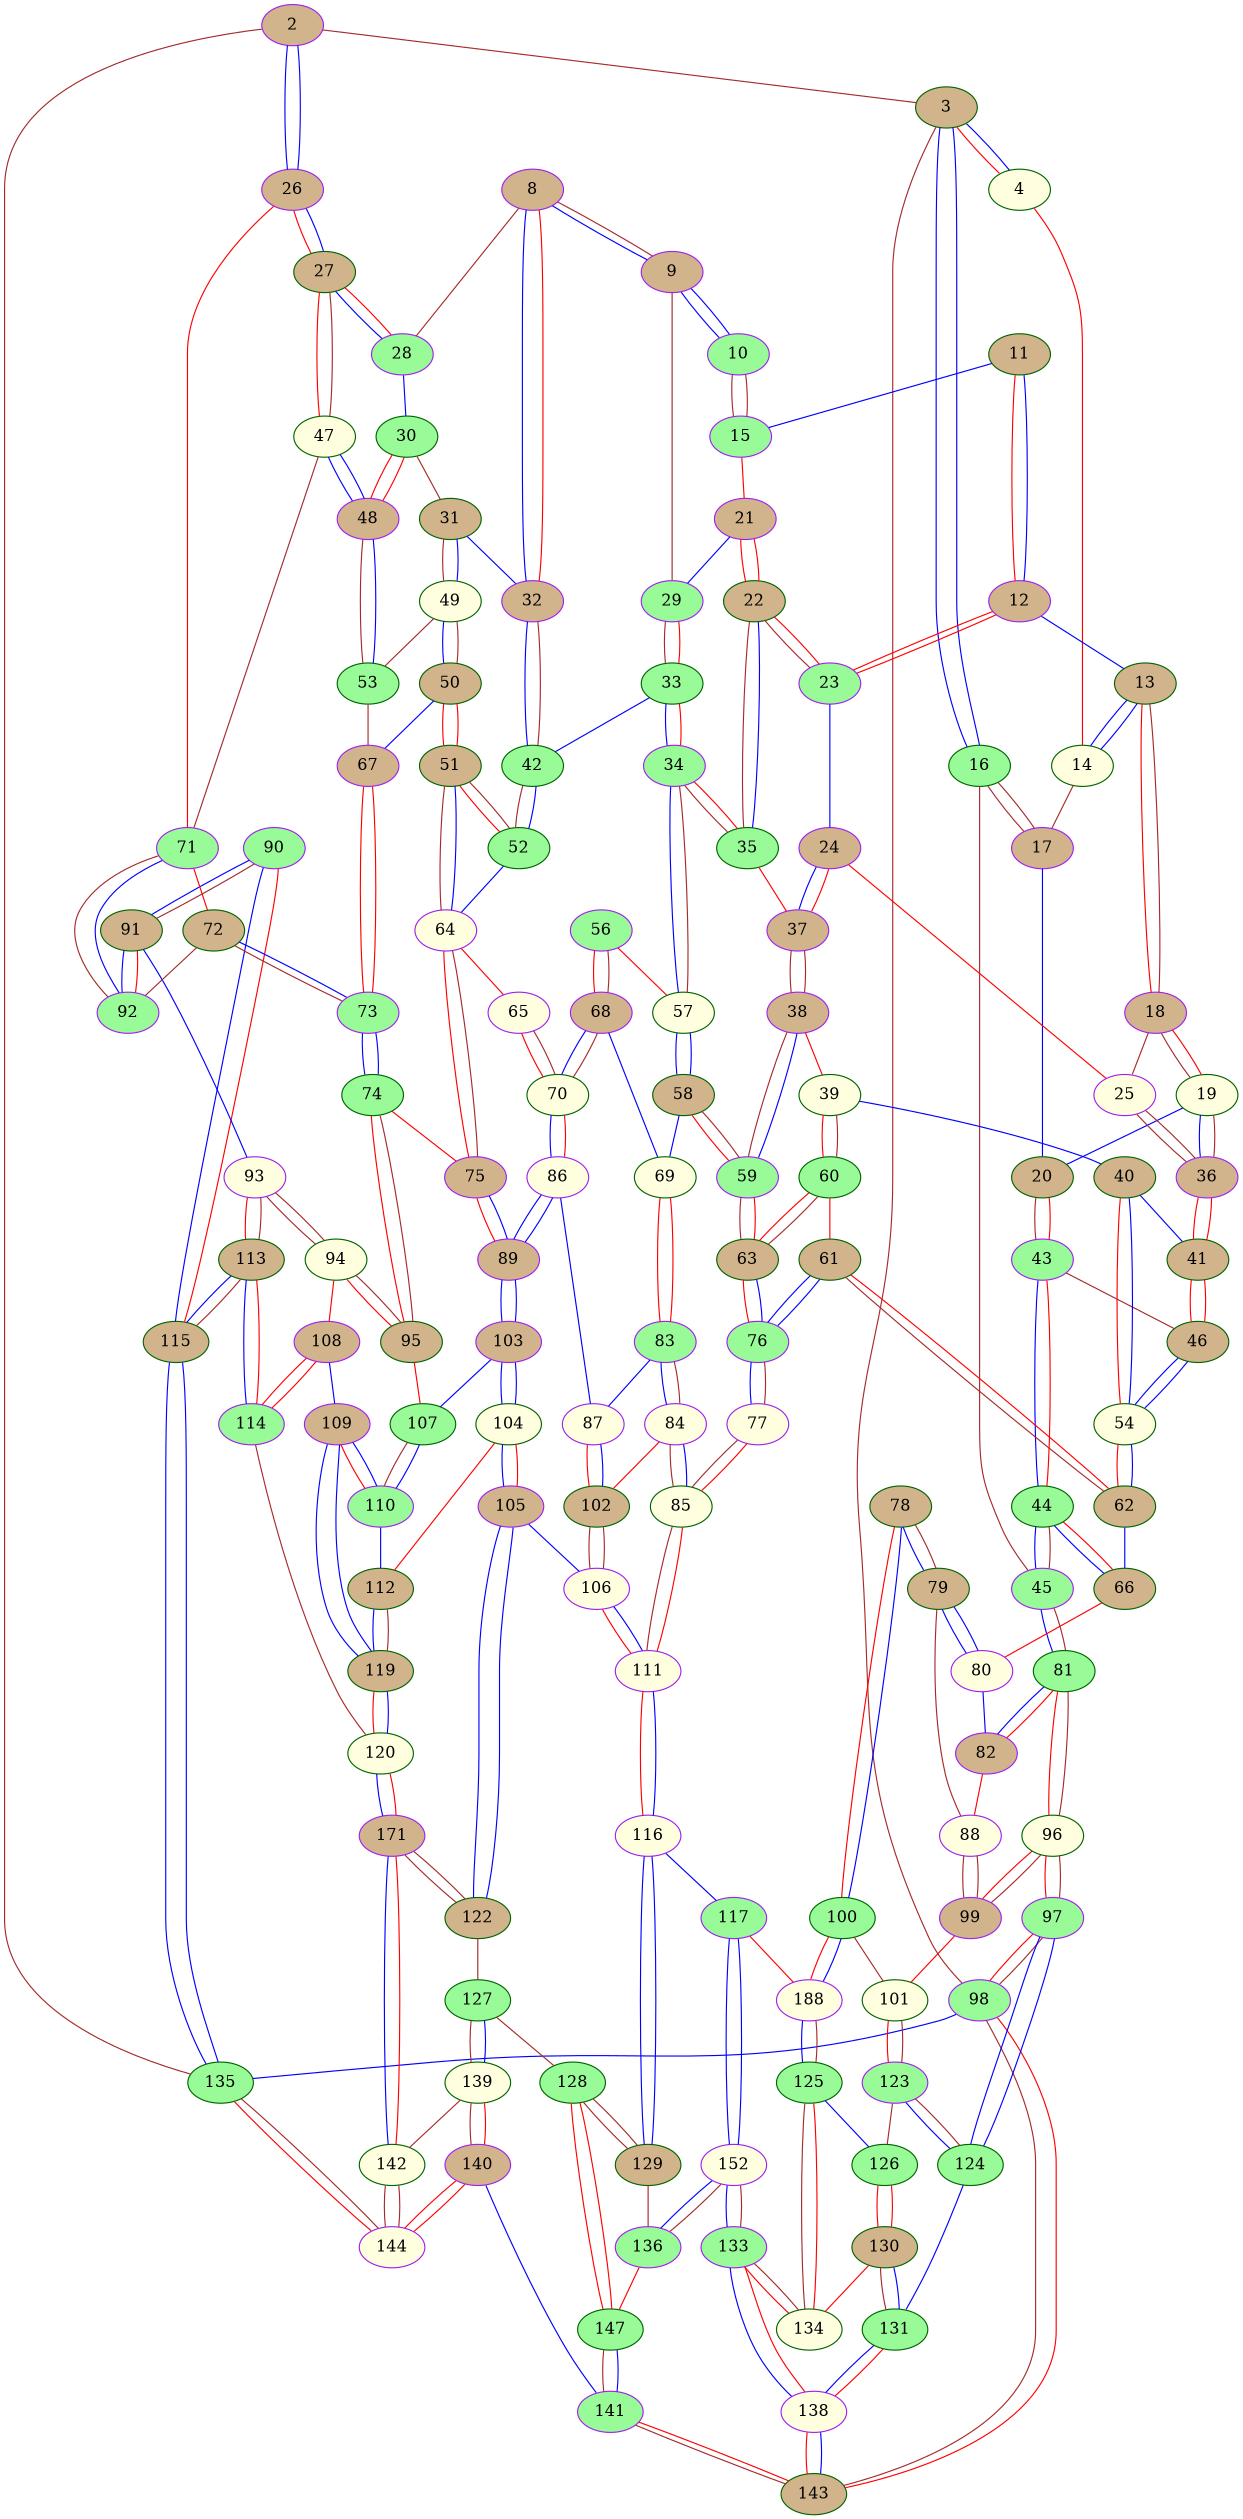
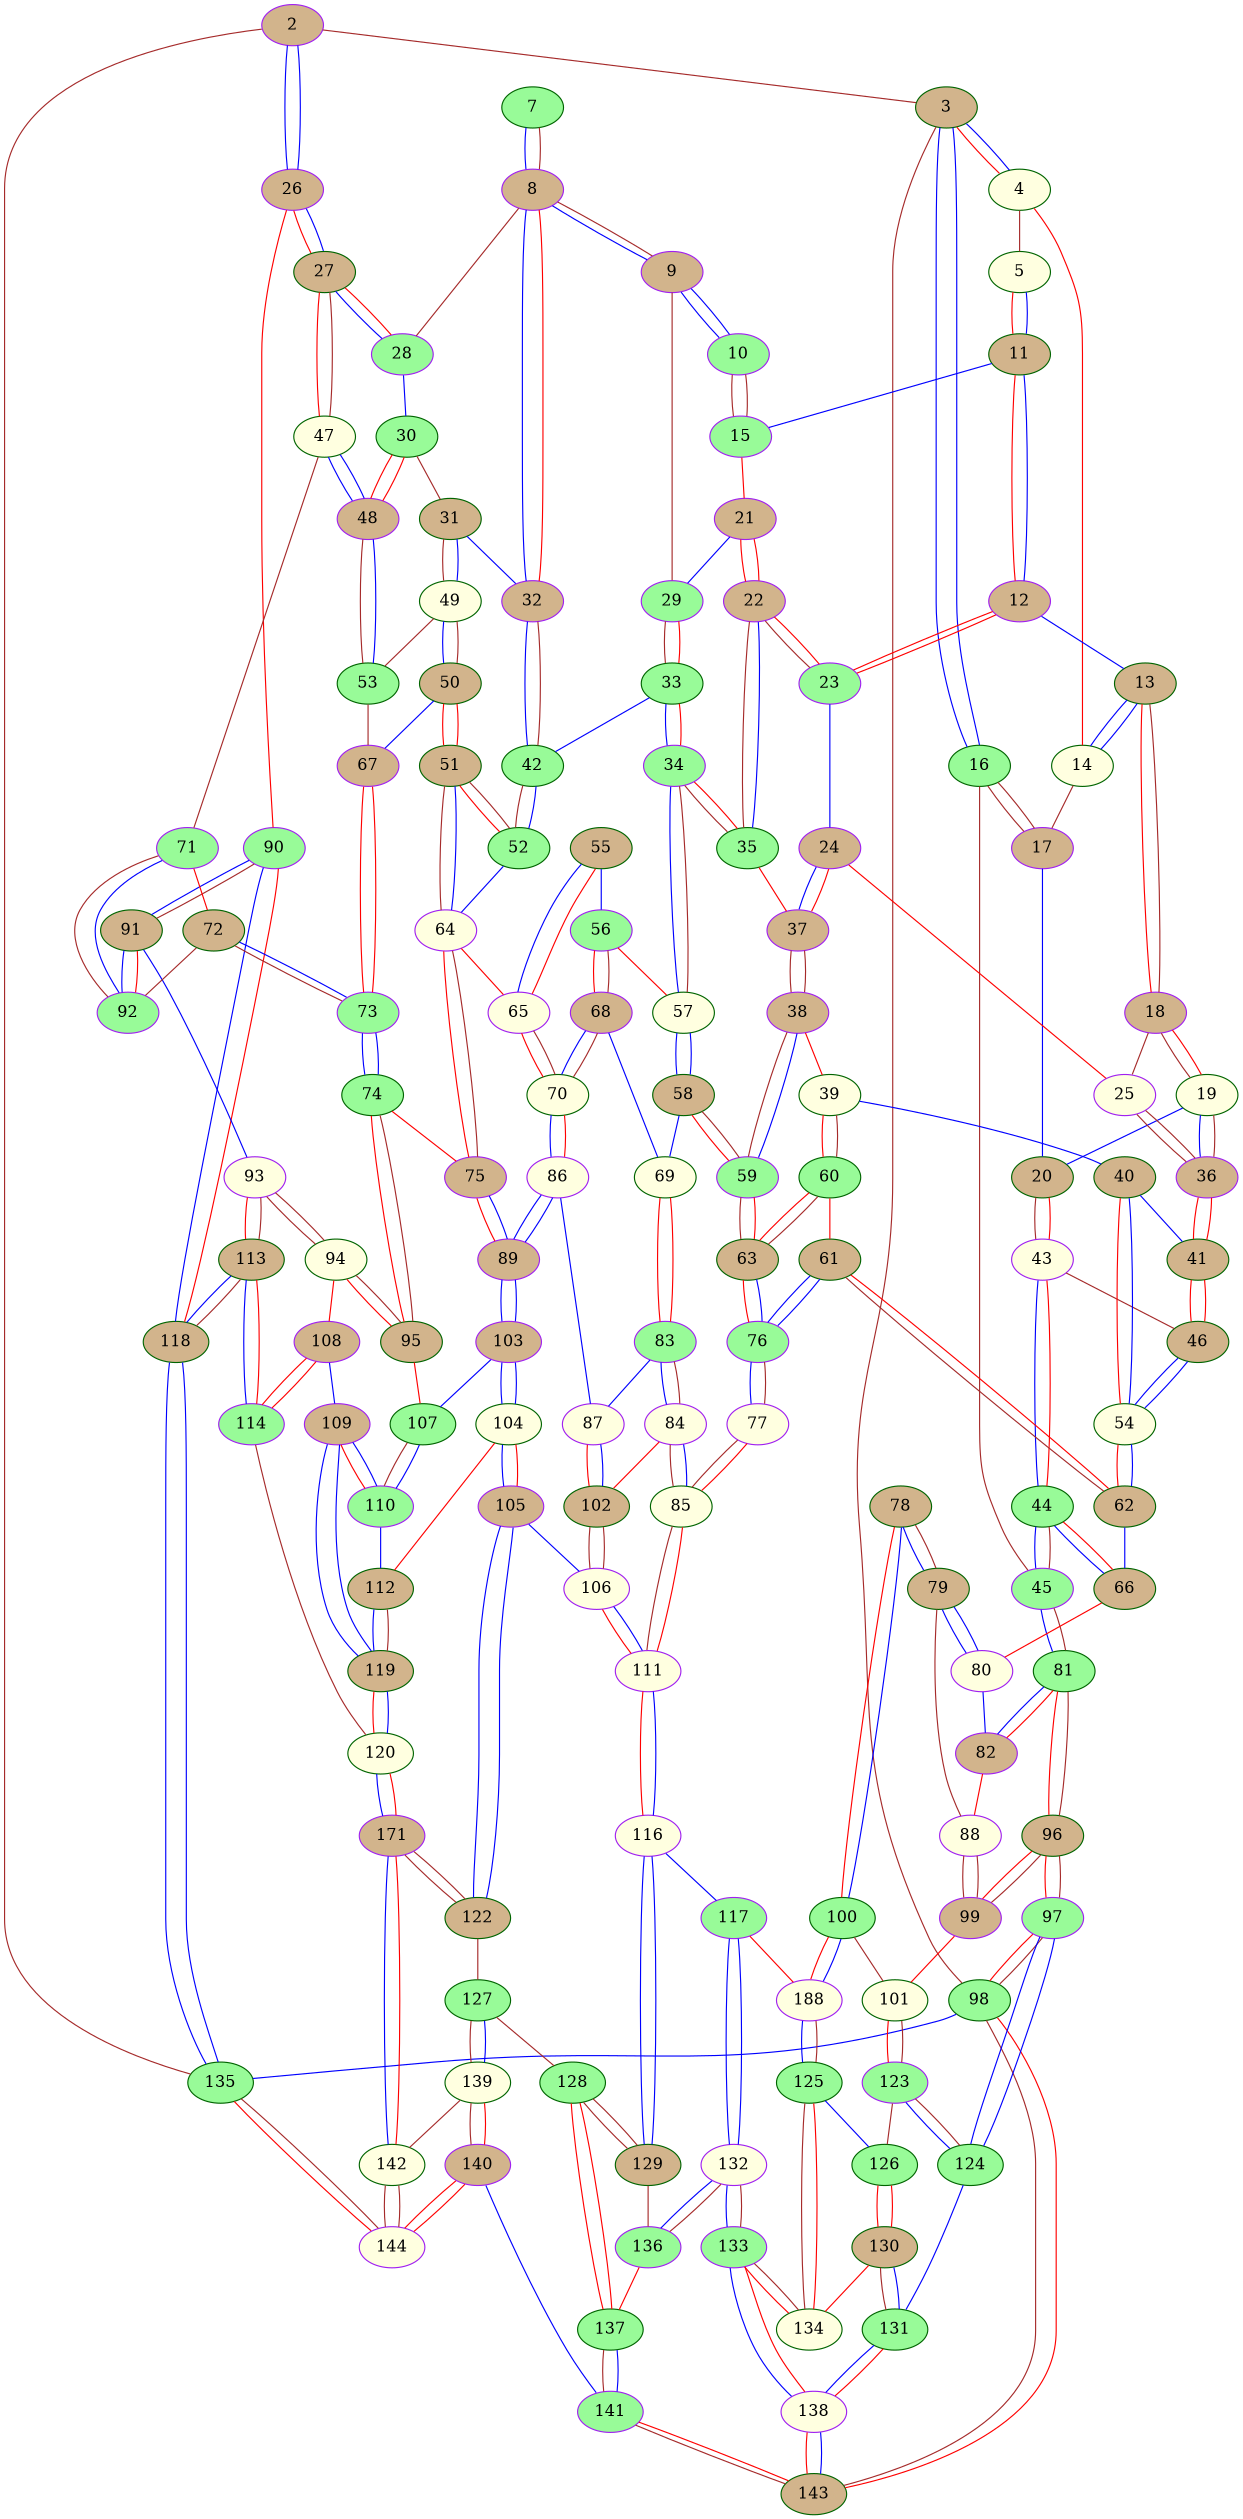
none -> (533, 107)
none -> (1020, 272)
(187, 503) -> (262, 518)
(754, 601) -> (754, 601)
none -> (601, 848)
(1042, 1260) -> (1042, 1260)
(176, 1342) -> (176, 1342)
(1053, 1836) -> (1053, 1836)
(980, 2000) -> (980, 2000)
(734, 2165) -> (734, 2165)
(610, 2330) -> (610, 2330)
